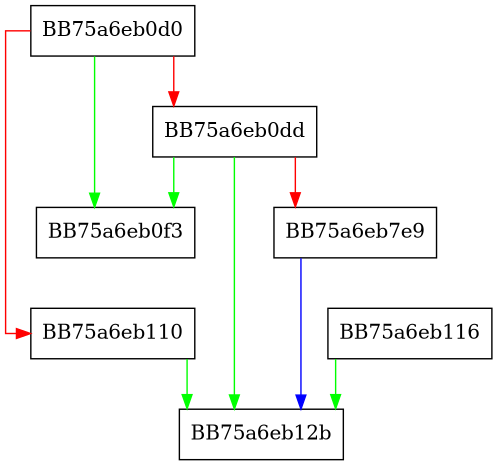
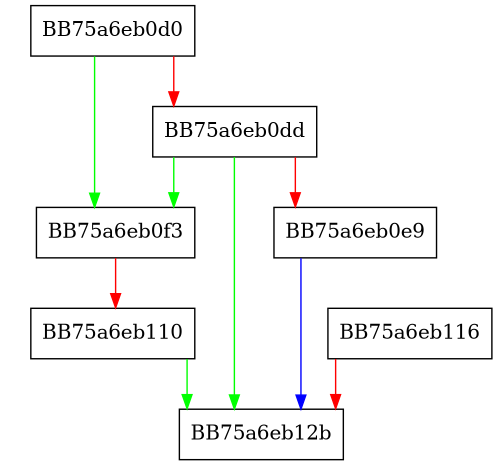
(6, 175) -> (116, 276)
(355, 233) -> (355, 233)
(336, 377) -> (336, 377)
